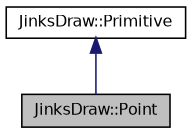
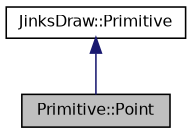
(96, 111) -> (96, 111)
